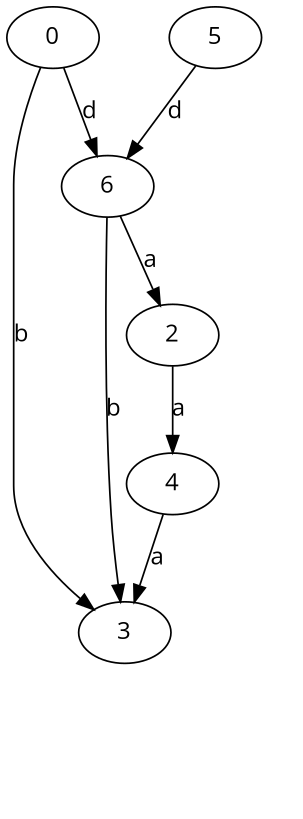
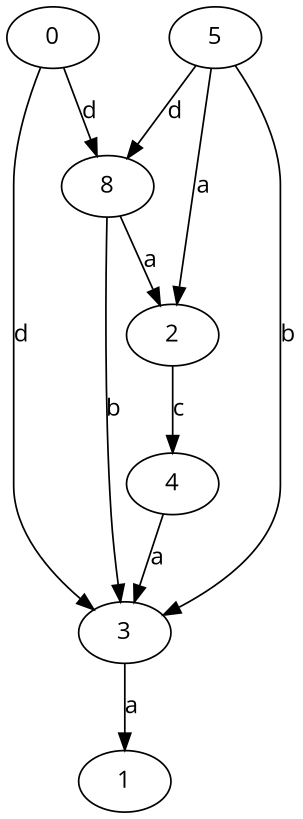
none -> (195, 178)
(108, 186) -> (108, 186)
(21, 335) -> (21, 335)
none -> (280, 354)
(179, 409) -> (179, 409)
none -> (125, 781)
